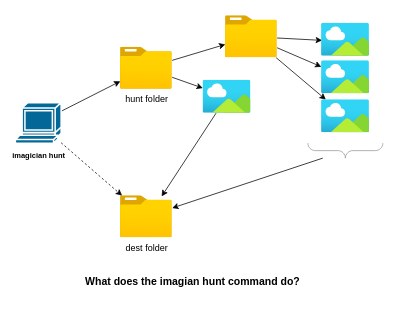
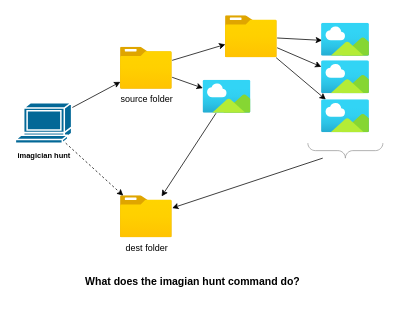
(147, 100) -> (147, 100)
(38, 123) -> (44, 123)
